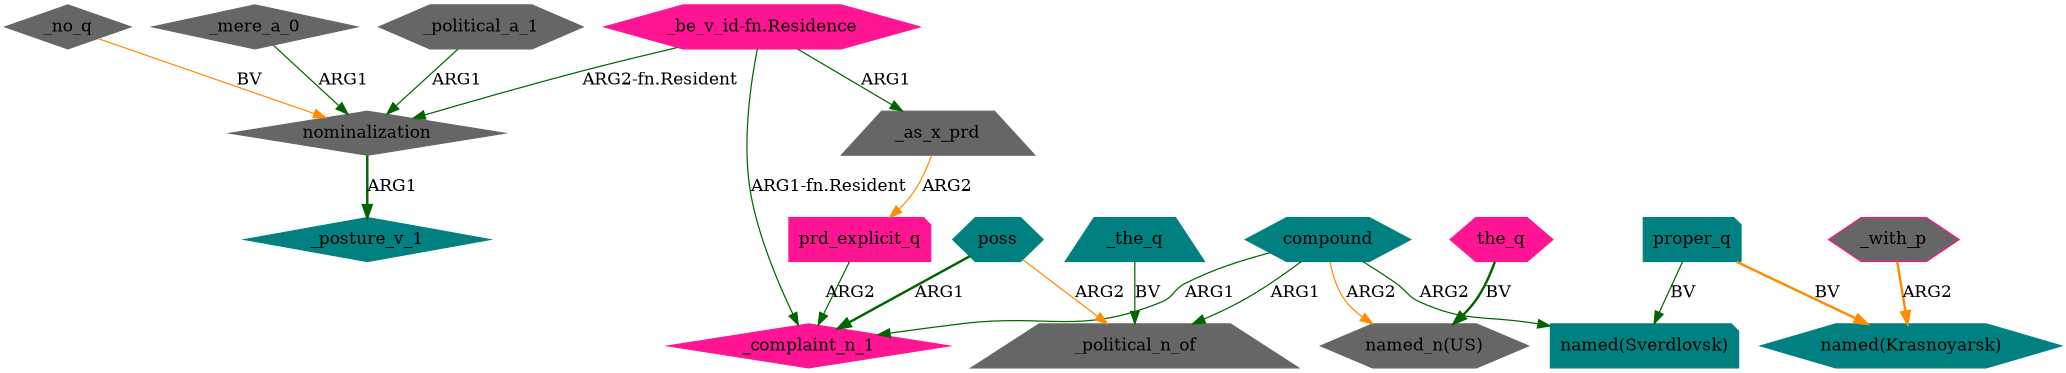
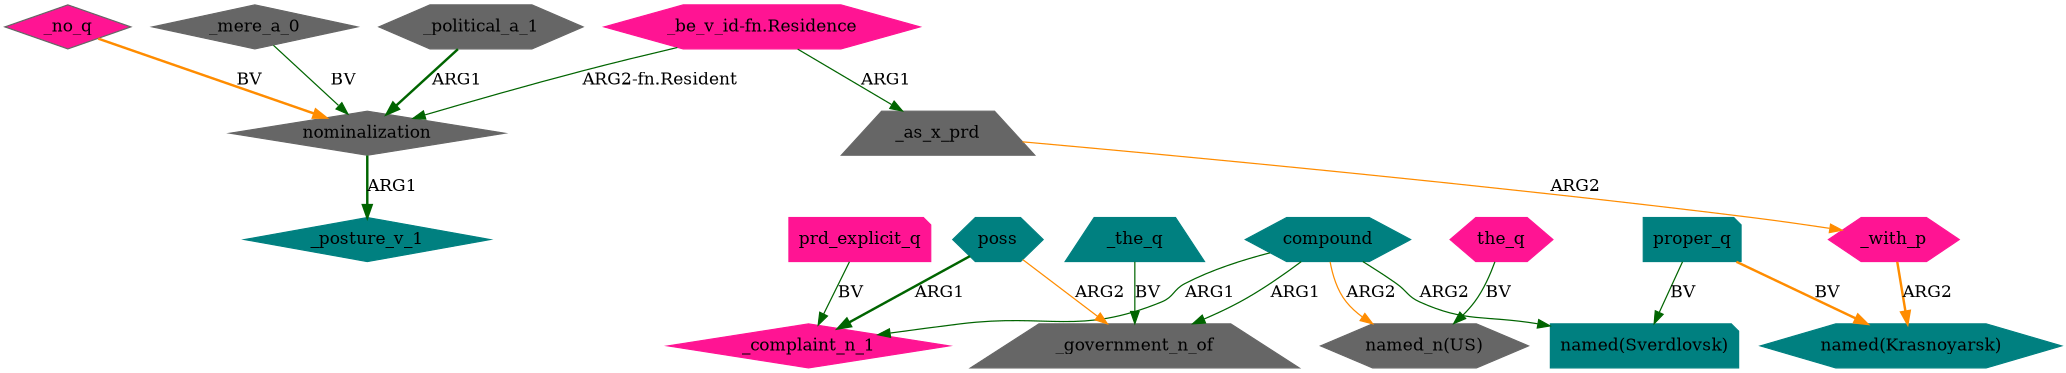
(68, 27) -> (68, 27)
(206, 76) -> (206, 76)
(427, 77) -> (427, 77)
(343, 80) -> (343, 80)
(918, 184) -> (1427, 181)
(750, 185) -> none
(1894, 240) -> (1894, 240)
(1482, 290) -> (1482, 290)
(851, 293) -> (851, 293)
(1135, 346) -> (1135, 346)
